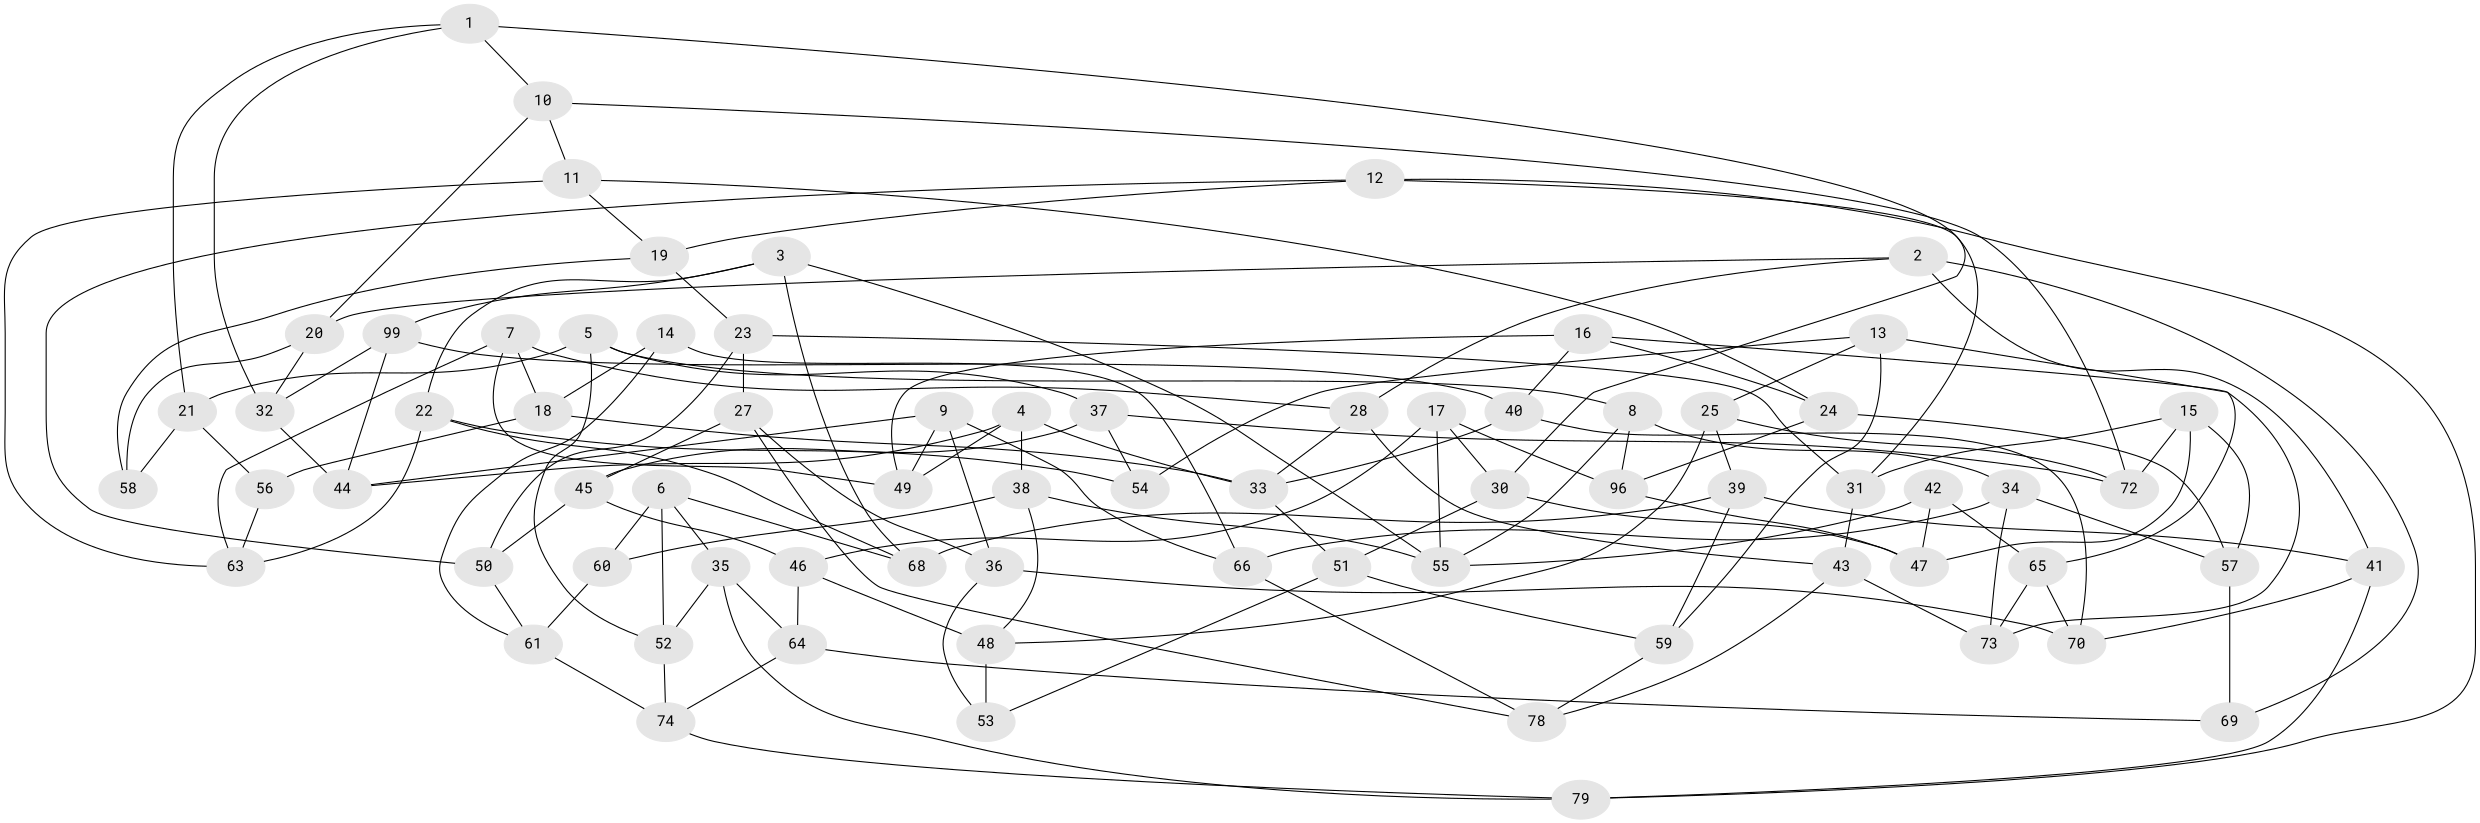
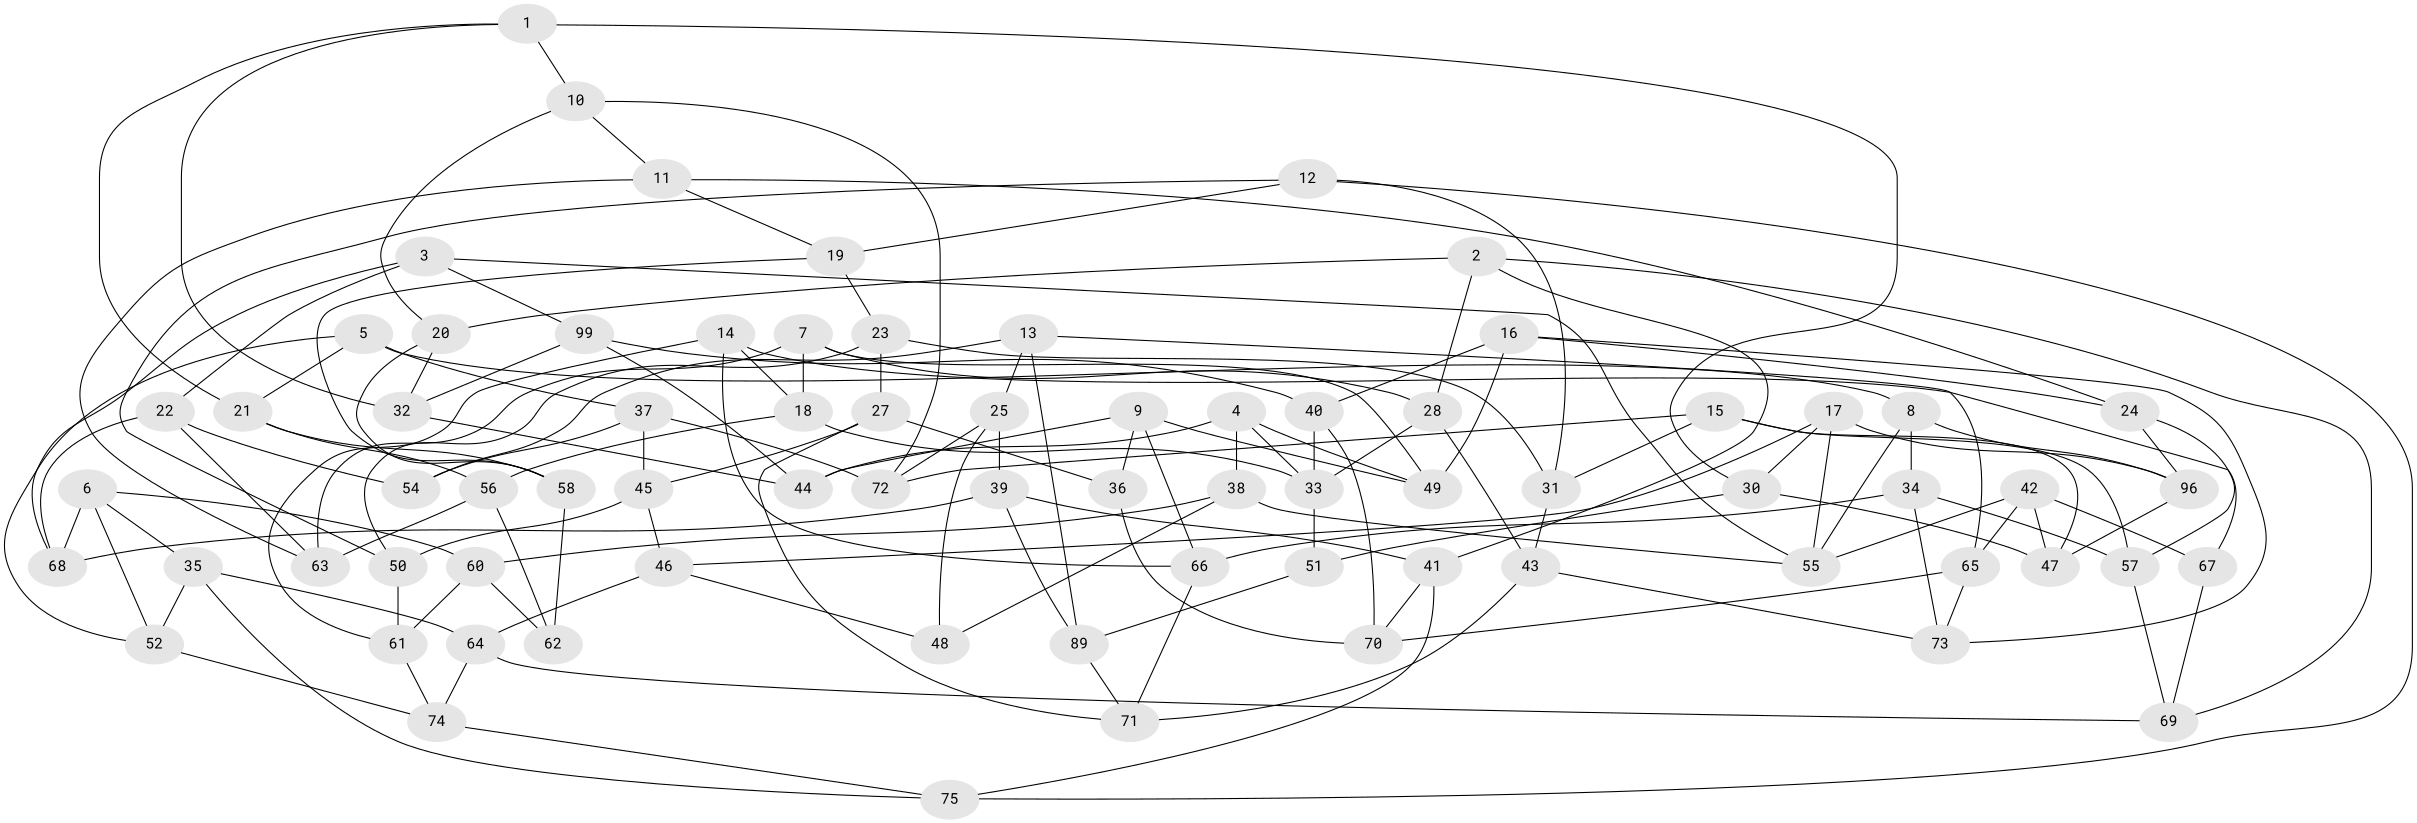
none -> (2208, 567)
none -> (553, 645)
(1664, 645) -> (1079, 645)
(986, 722) -> none
(1537, 722) -> (1130, 722)
(1581, 800) -> (950, 800)
